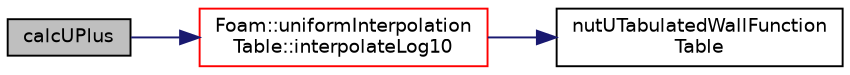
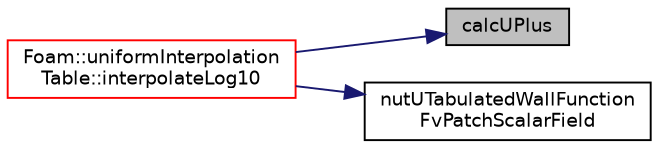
(155, 37) -> (361, 44)
(700, 37) -> (508, 111)
